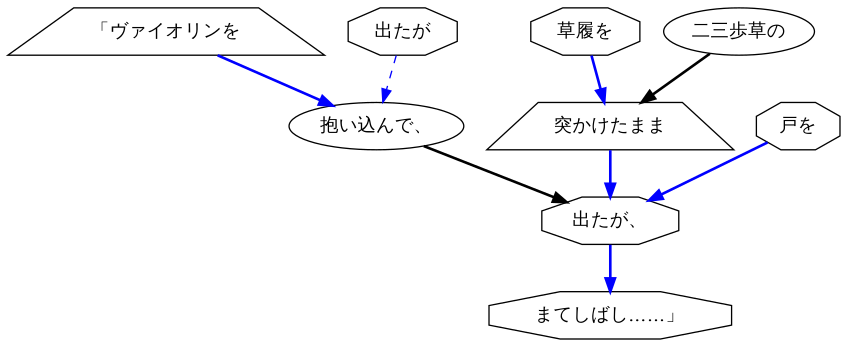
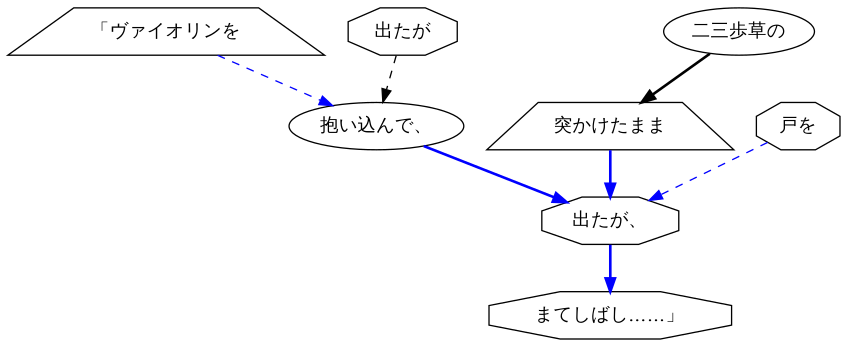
(585, 32) -> none
(391, 73) -> (391, 73)
(269, 78) -> (269, 78)
(714, 168) -> (714, 168)
(489, 172) -> (489, 172)
